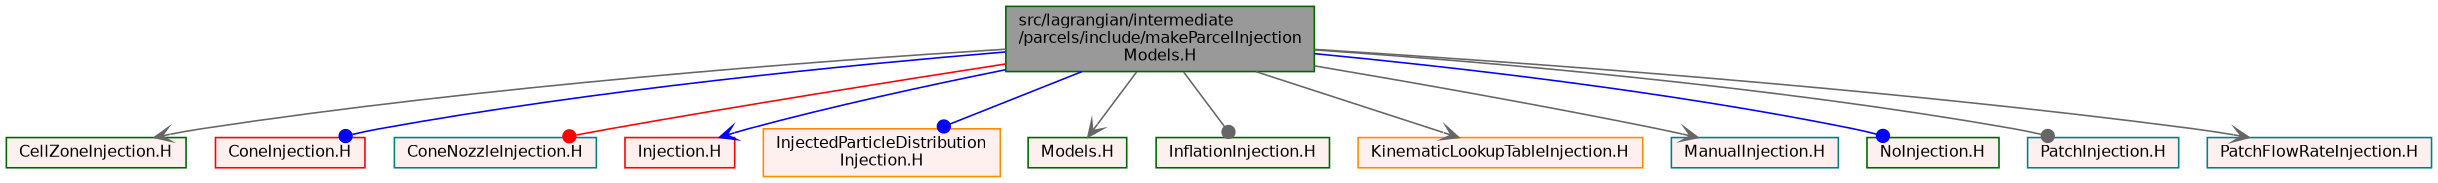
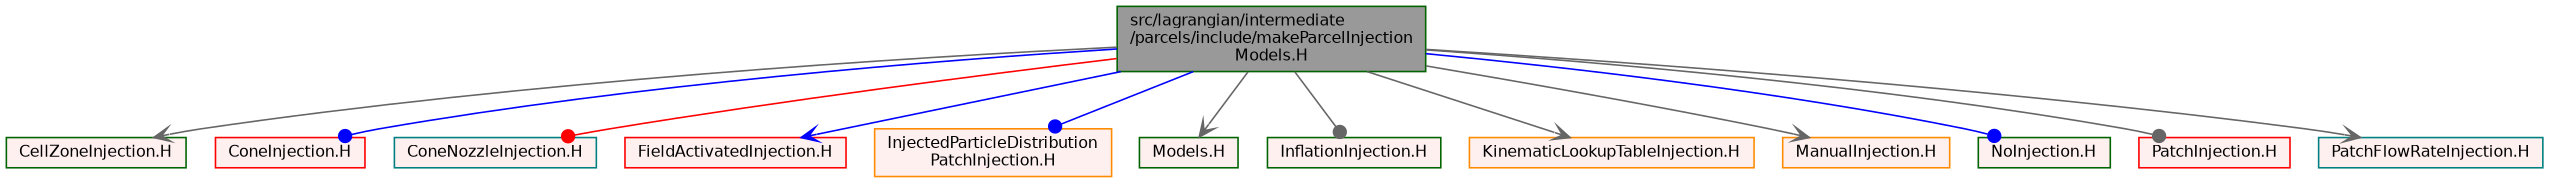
(680, 153) -> (736, 153)
(882, 153) -> (993, 153)
(1755, 153) -> (1866, 153)
(2103, 153) -> (2214, 153)
